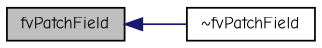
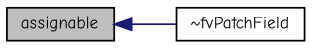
(66, 24) -> (61, 24)
